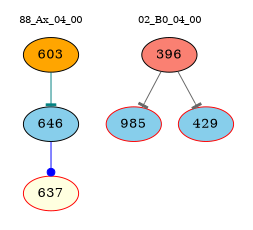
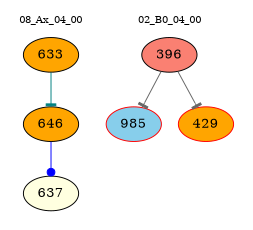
(51, 21) -> (51, 21)
(51, 55) -> (51, 55)
(51, 124) -> (51, 124)
(206, 124) -> (206, 124)
(51, 193) -> (51, 193)
